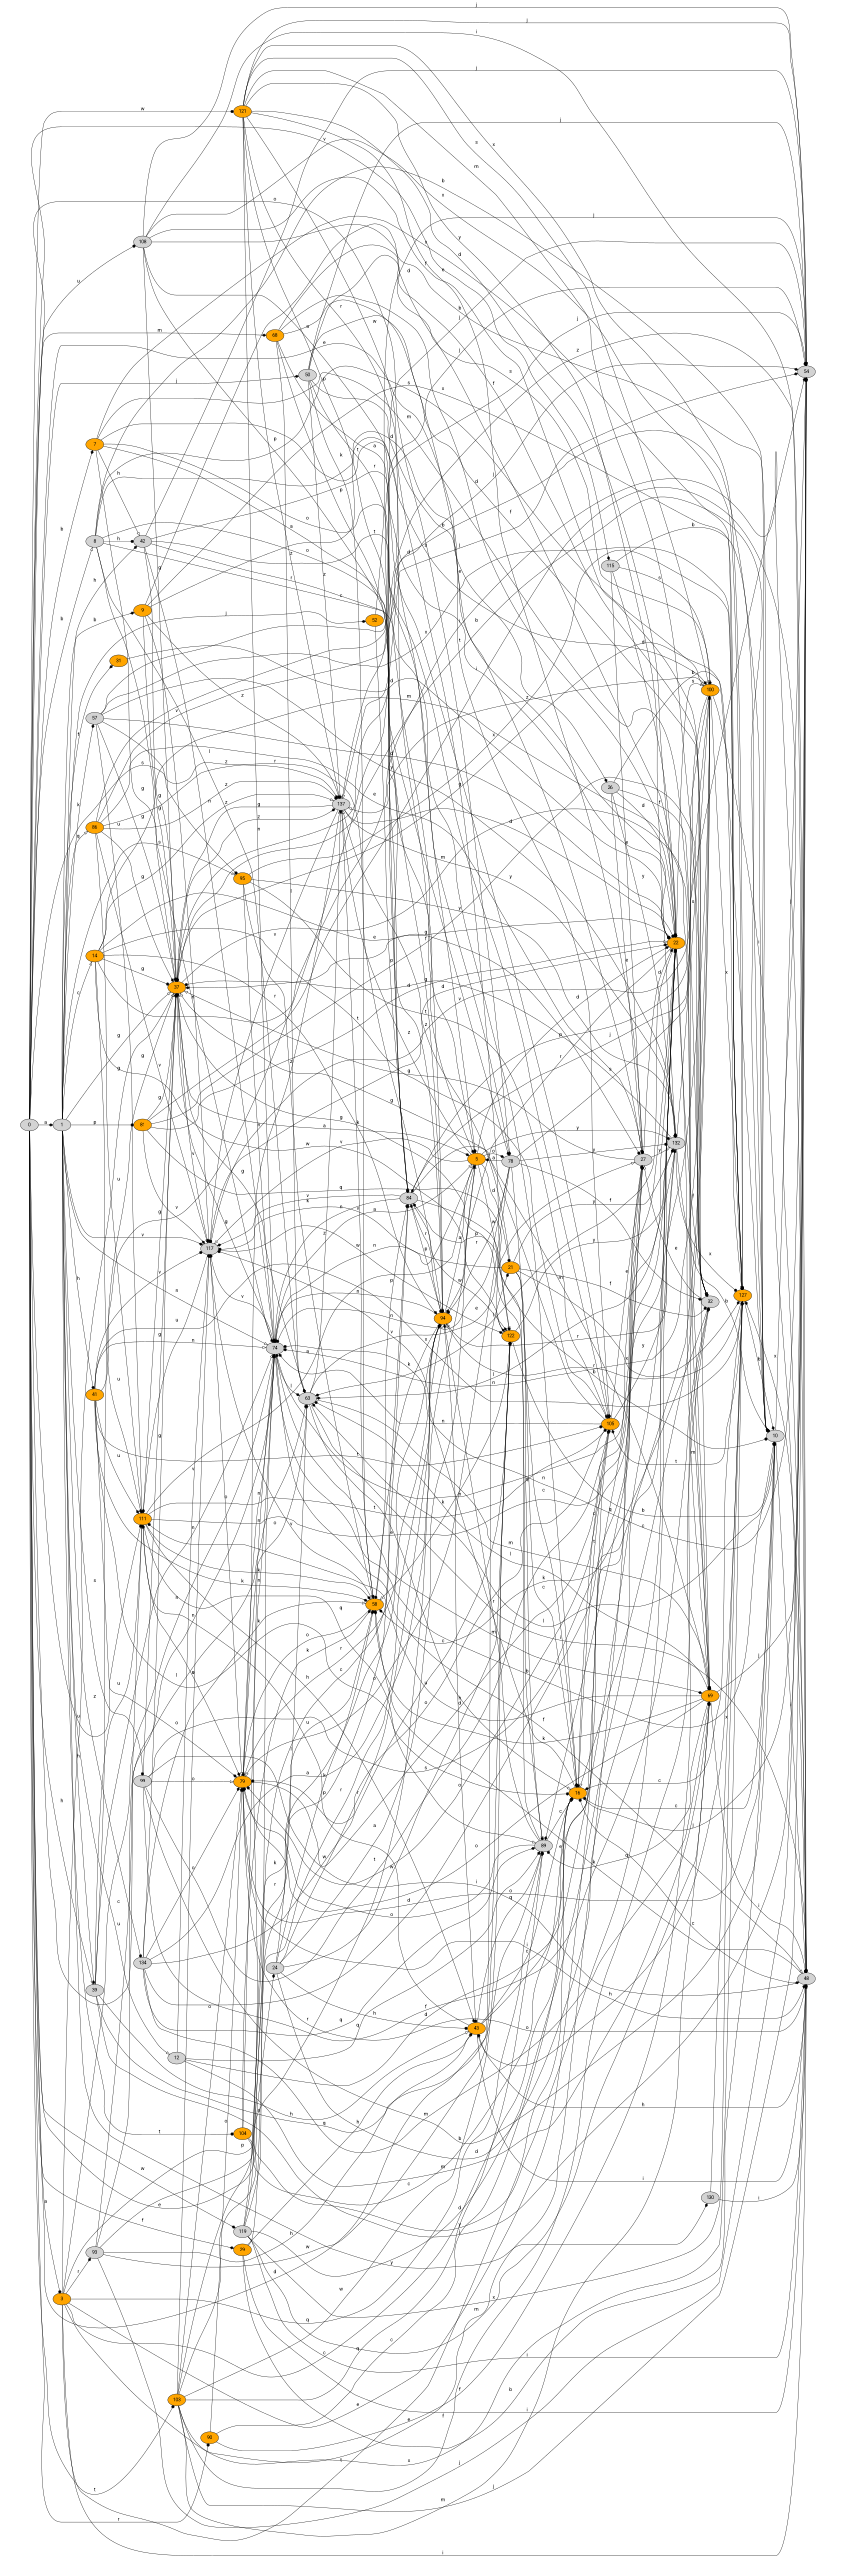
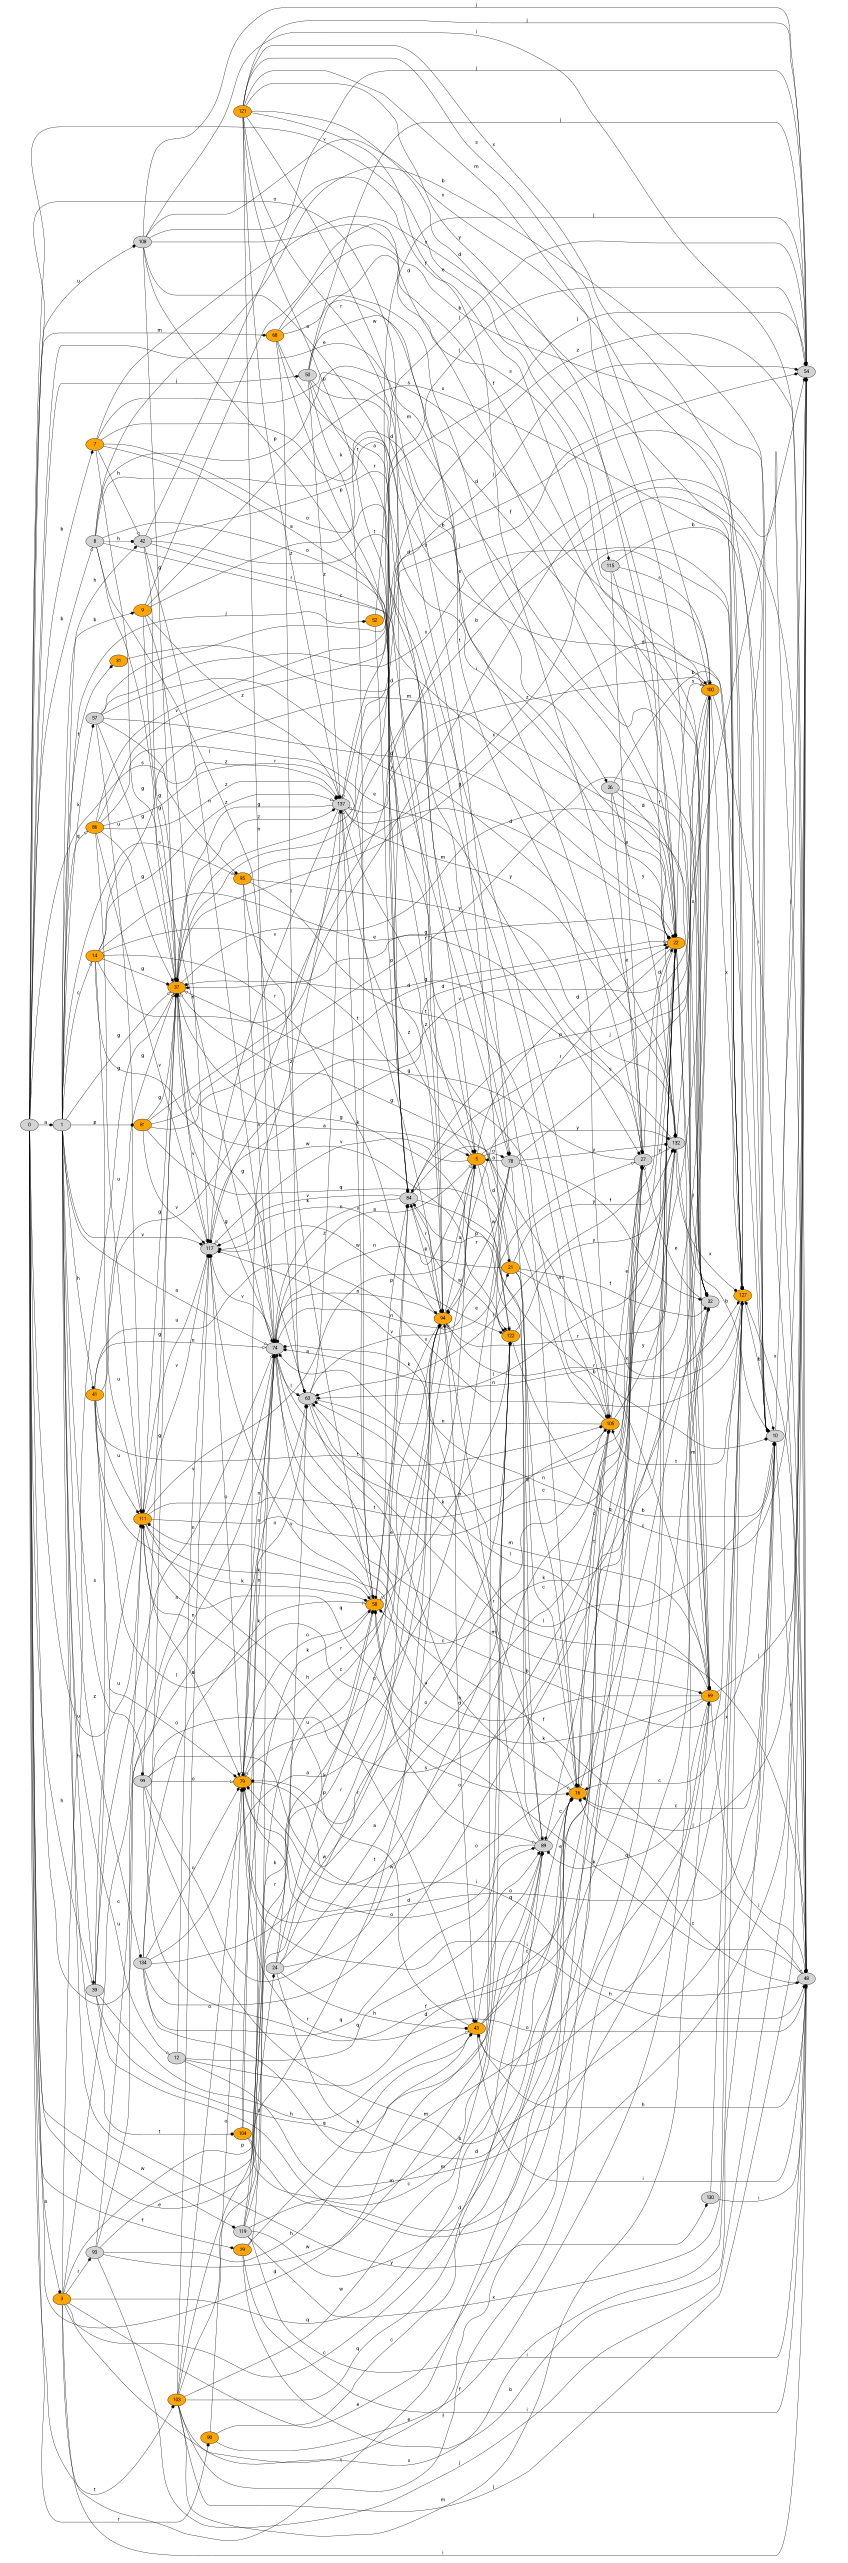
(33, 525) -> none
(125, 1305) -> (181, 1386)
(578, 2167) -> (466, 2107)
